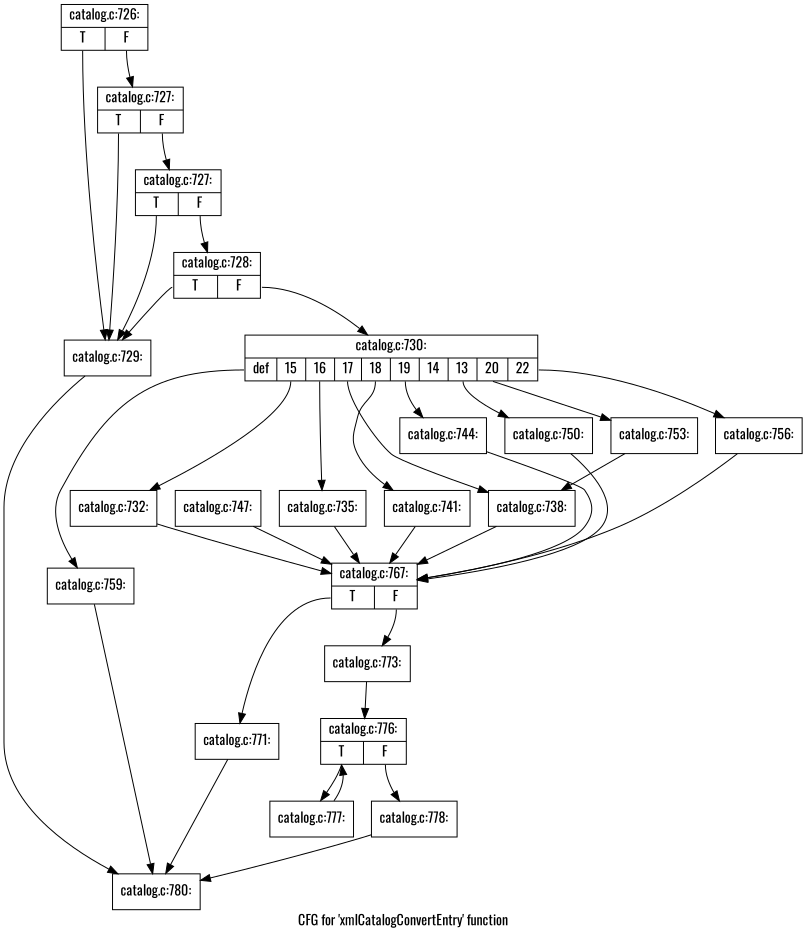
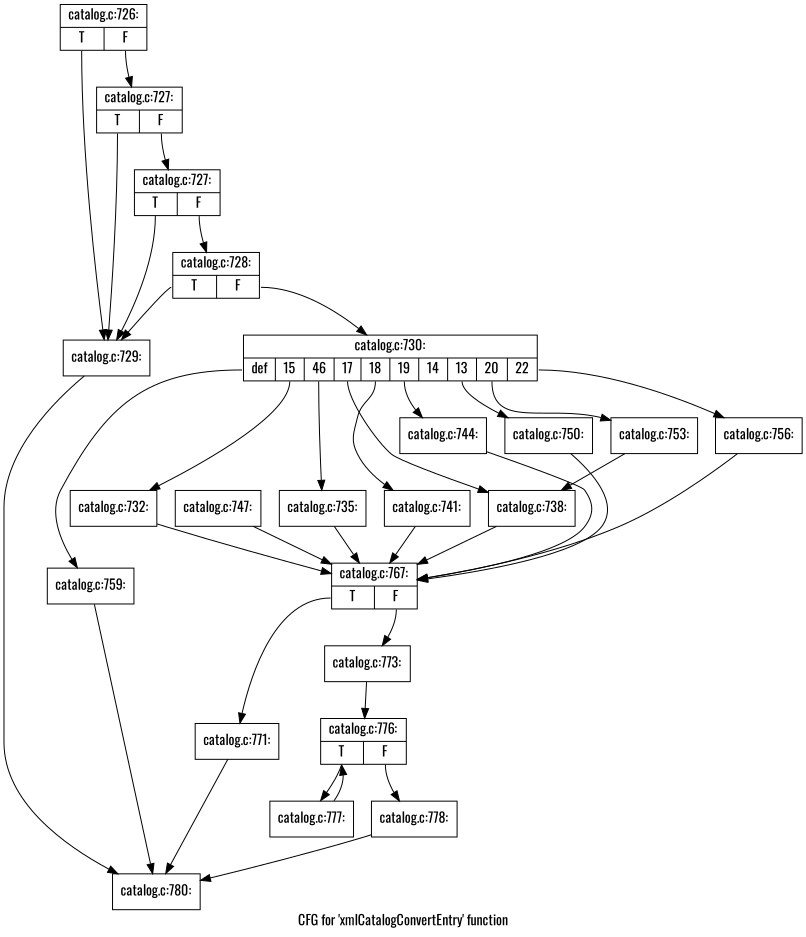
(320, 369) -> (319, 369)
